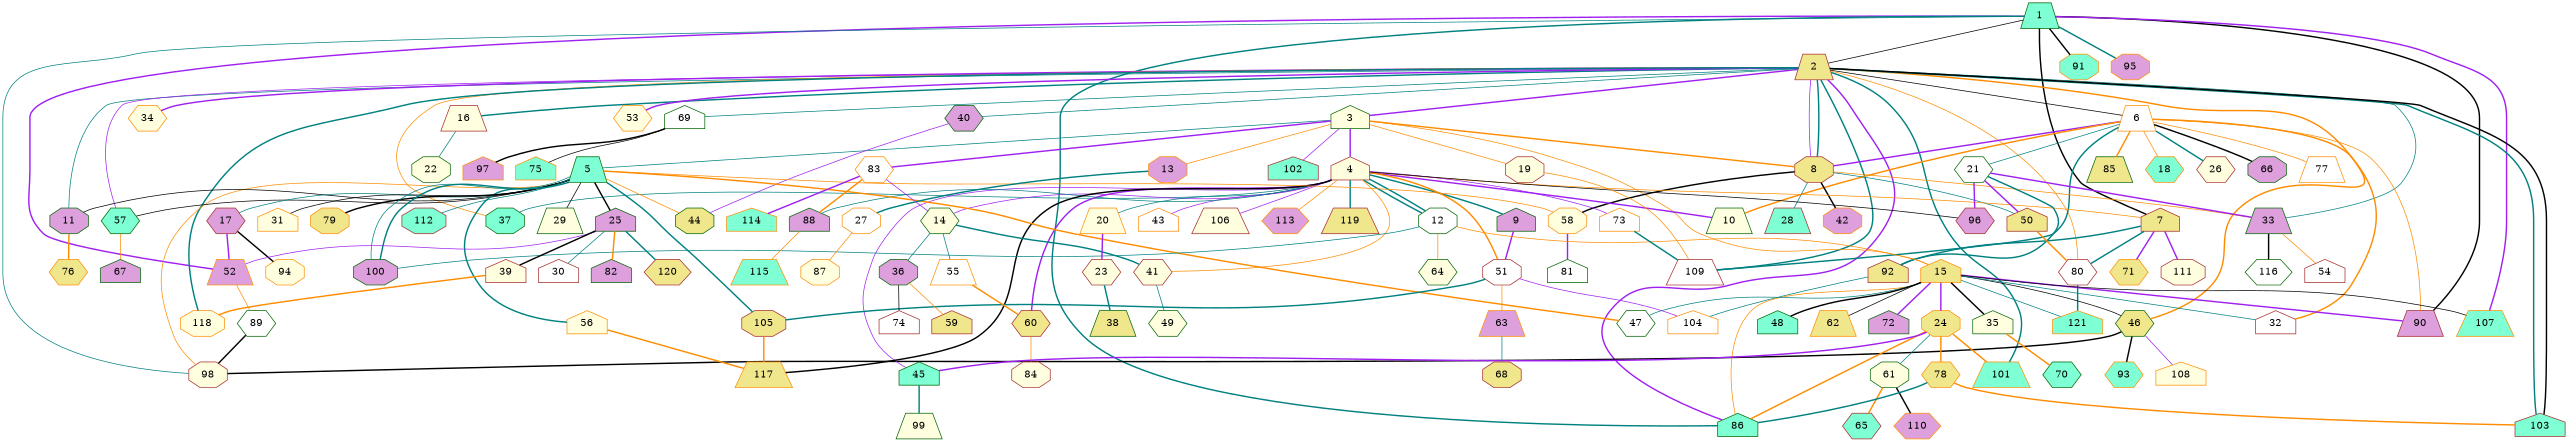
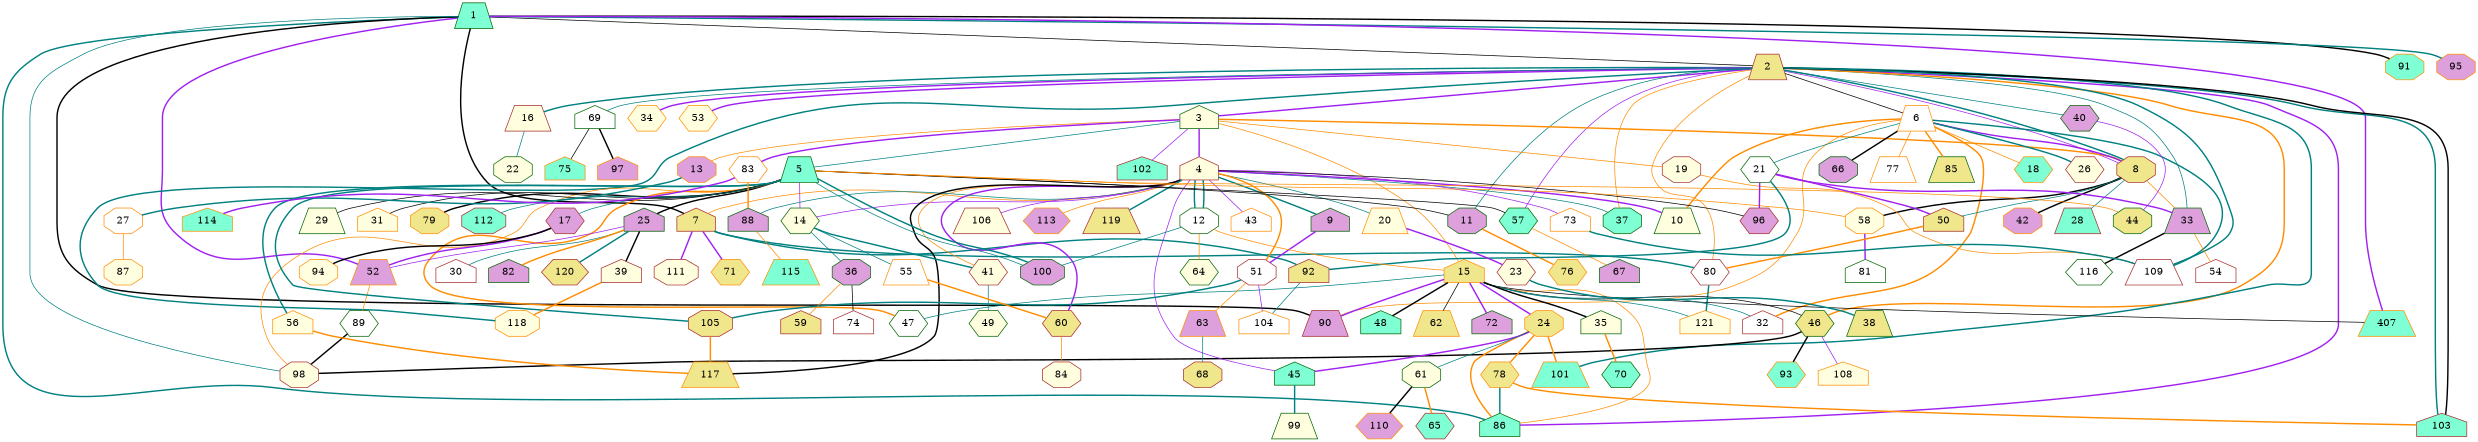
(900, 190) -> (800, 198)
(2078, 323) -> (1705, 323)
(2485, 323) -> (2387, 323)
